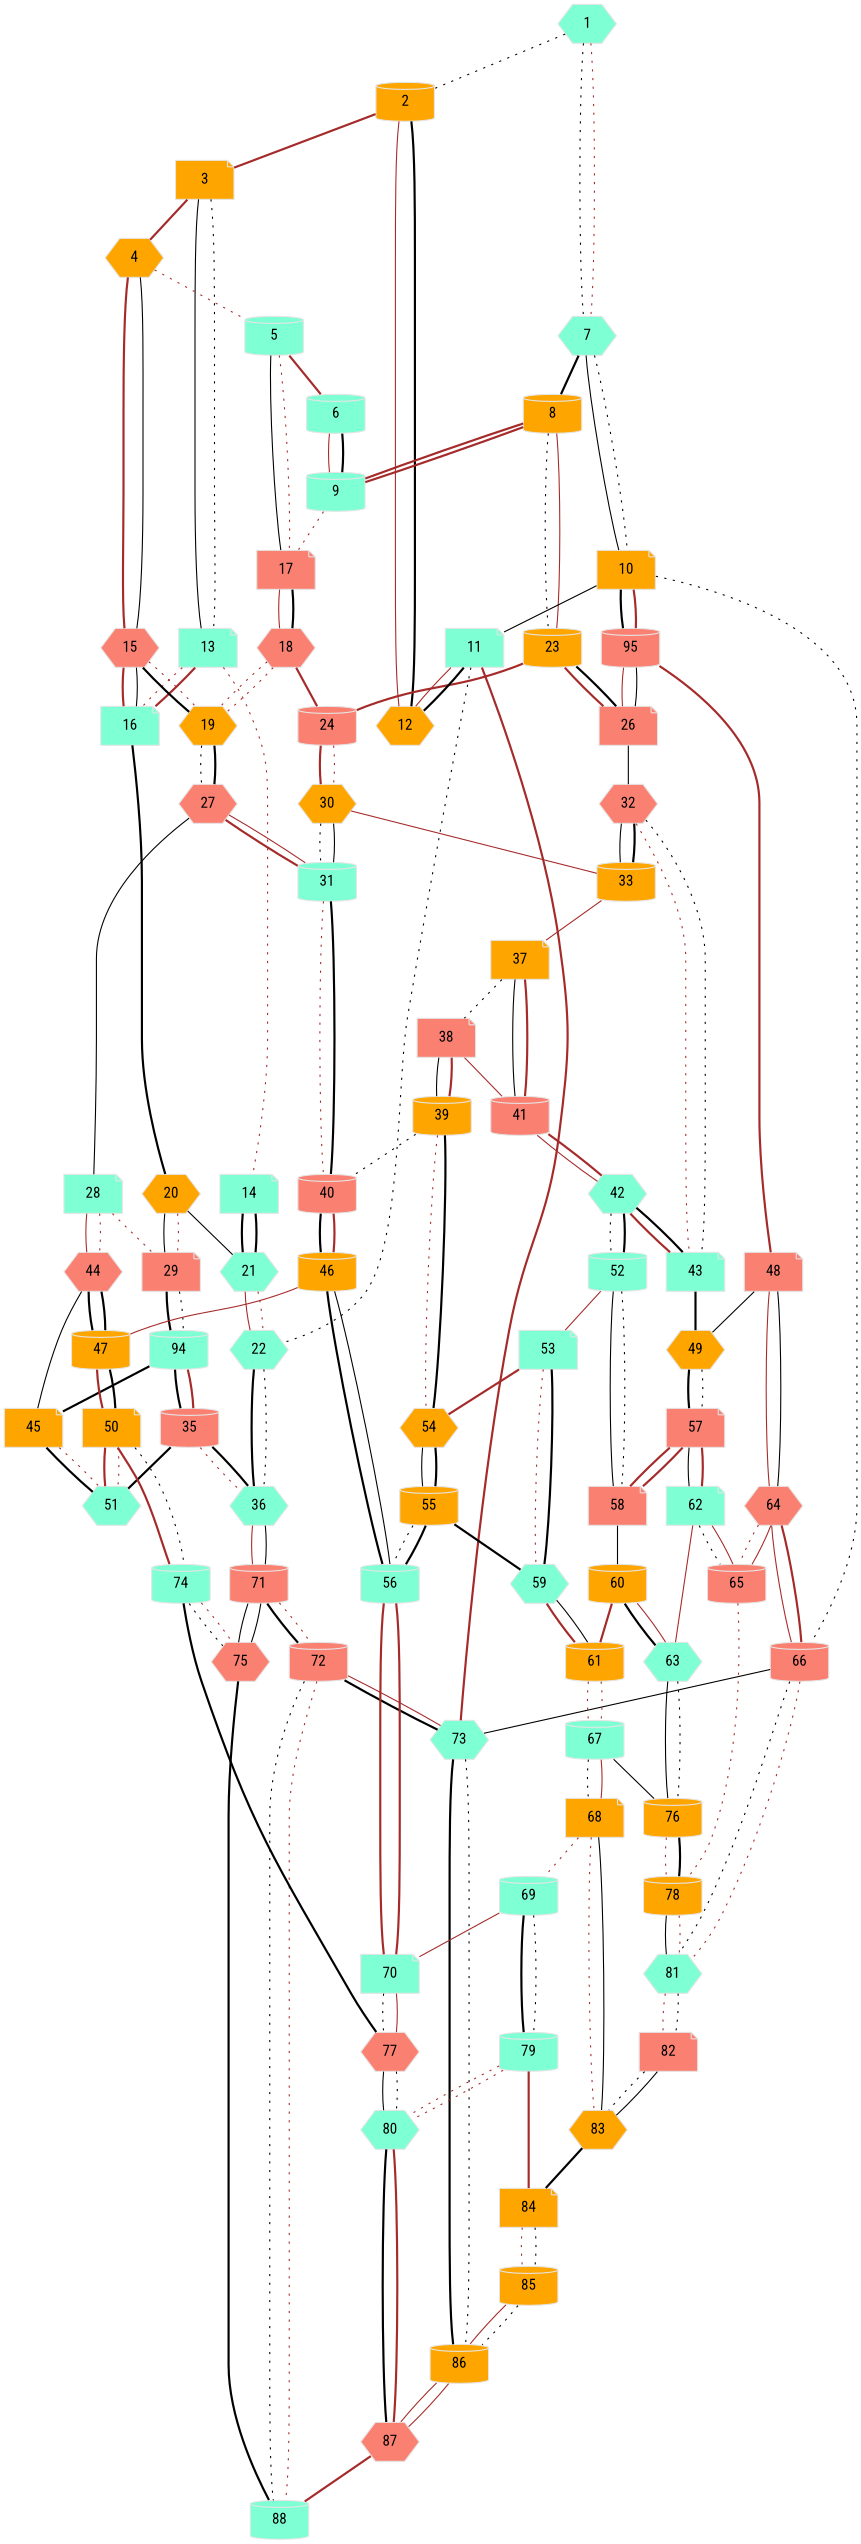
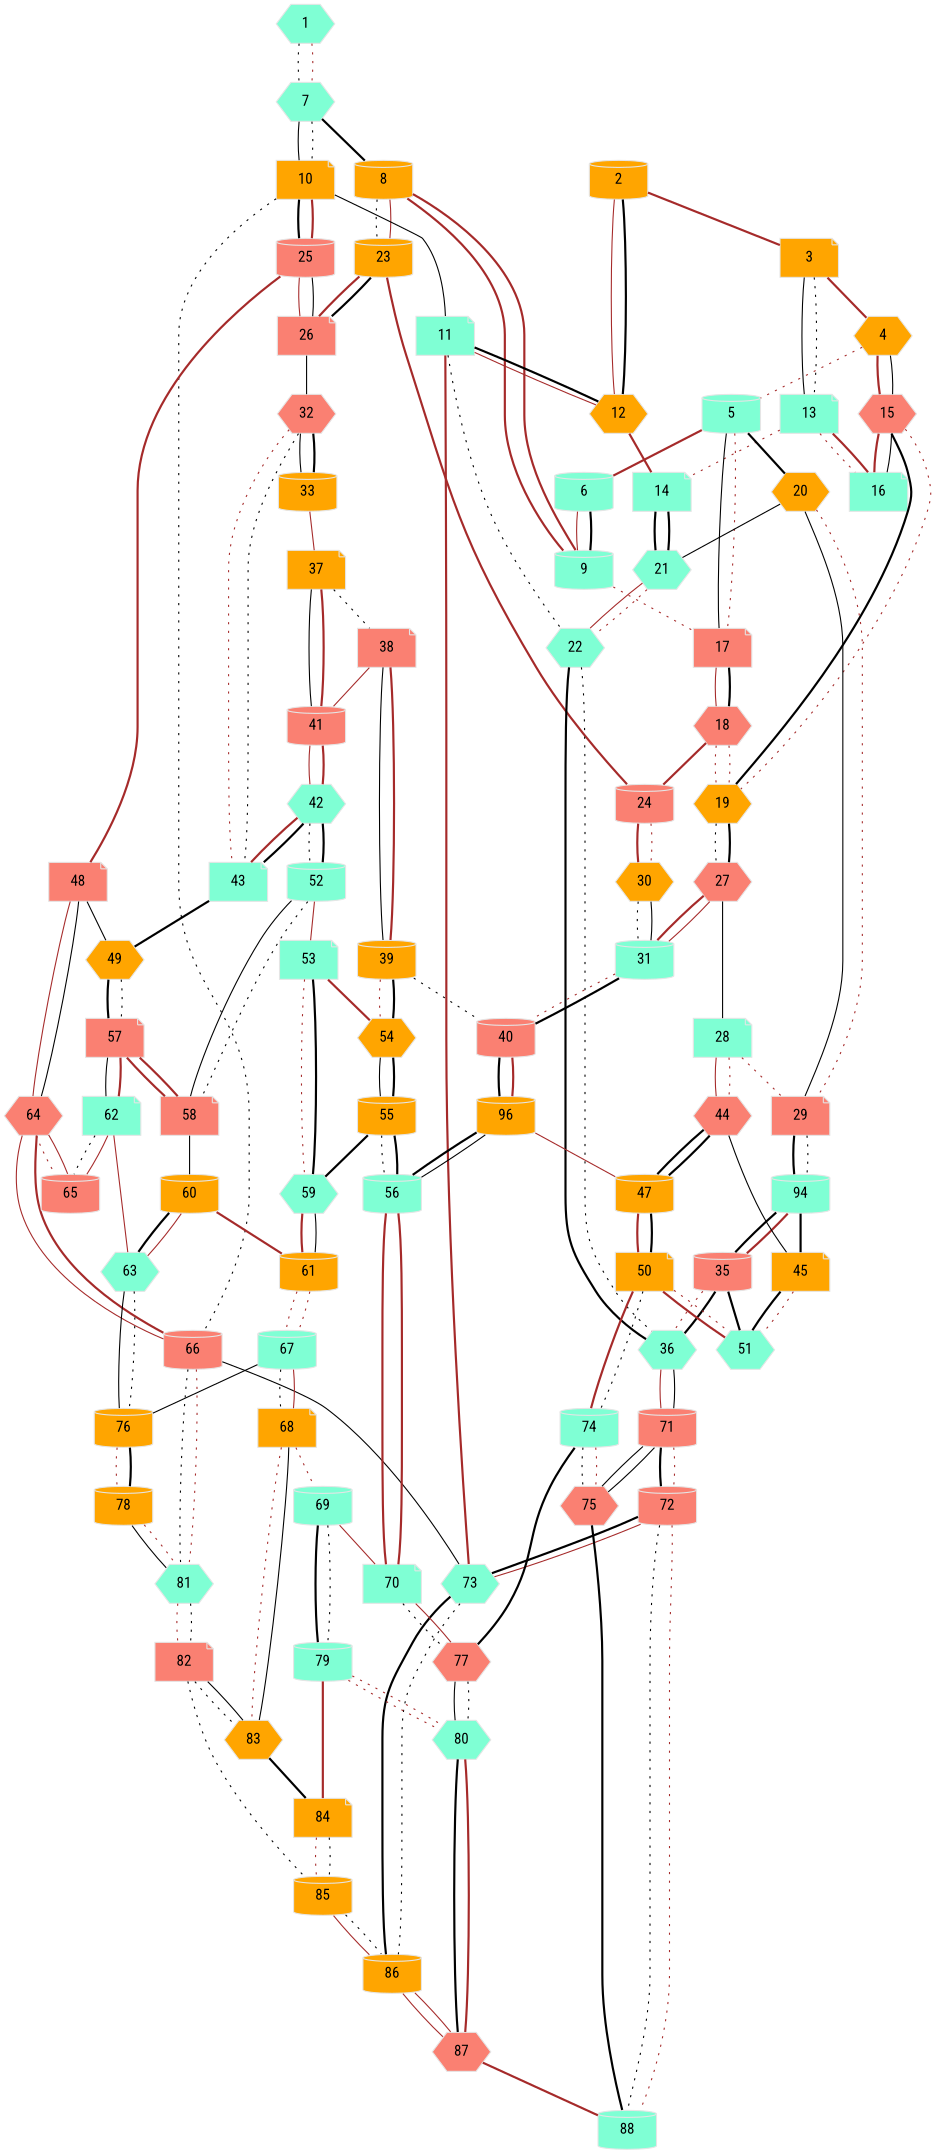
(500, 61) -> none
none -> (640, 453)
(630, 648) -> (306, 258)
(474, 842) -> none
(142, 961) -> (766, 453)
(327, 1272) -> (506, 1116)
(733, 1744) -> none
none -> (231, 1787)
